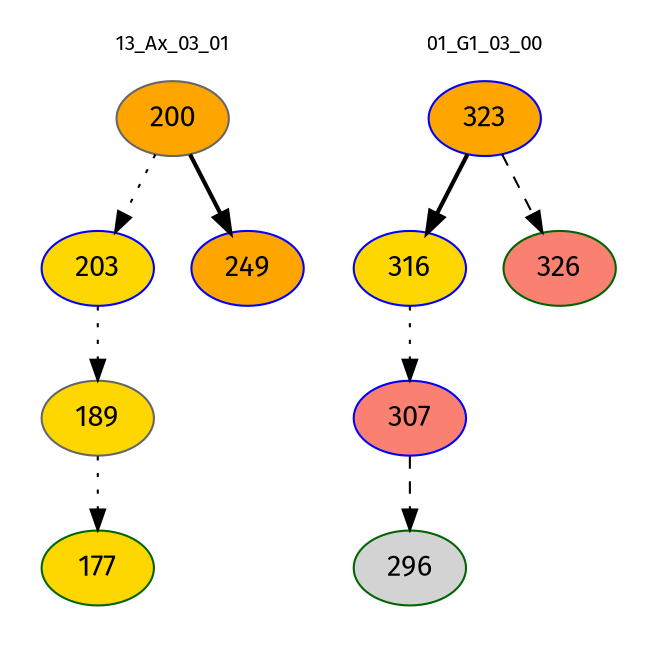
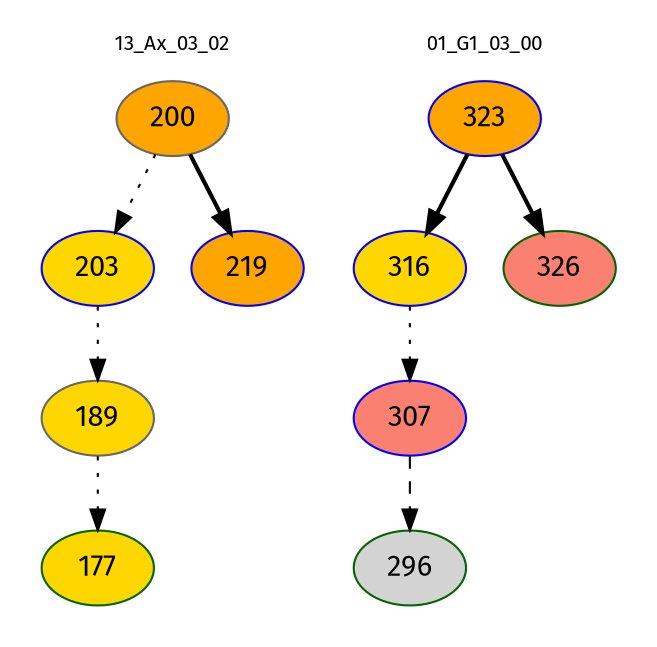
(173, 45) -> (173, 45)
(517, 184) -> (517, 184)
(248, 268) -> (248, 268)
